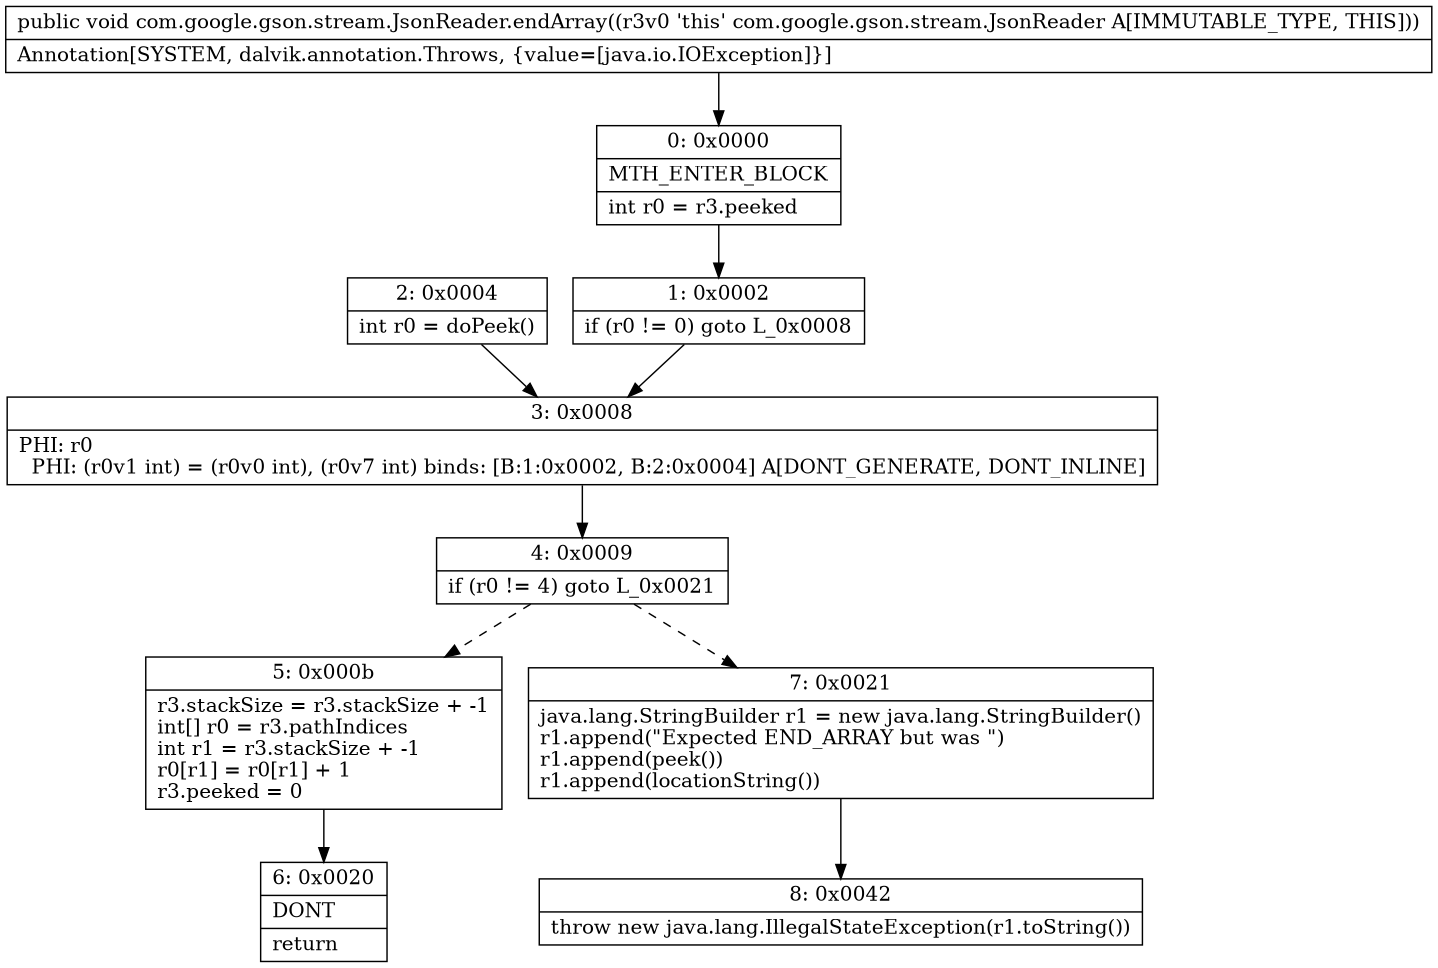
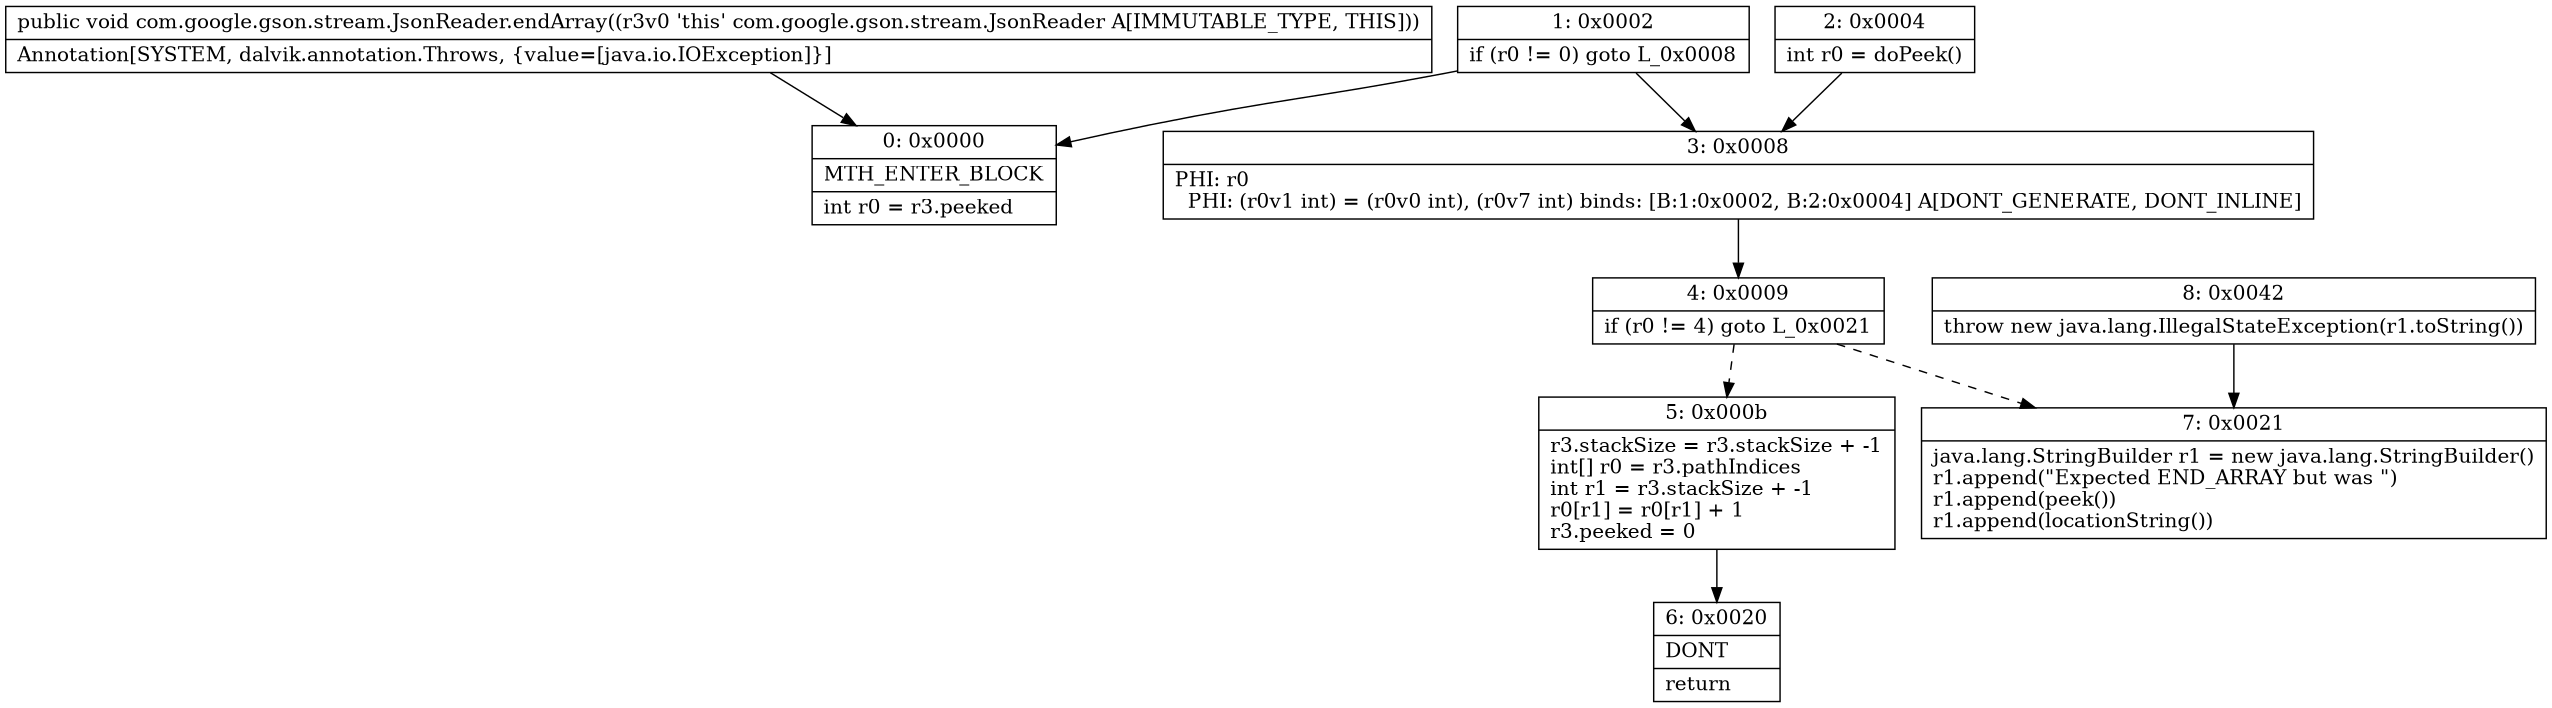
(719, 244) -> (1264, 104)
(841, 831) -> (2234, 369)
